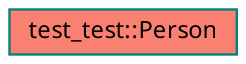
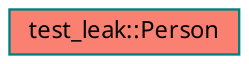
(123, 32) -> (124, 32)
